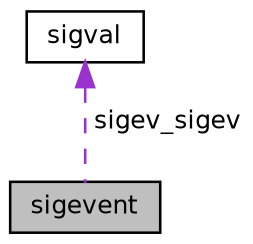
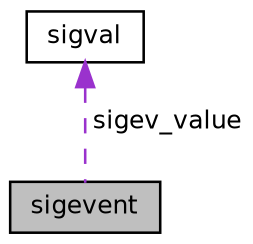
(164, 122) -> (164, 122)
